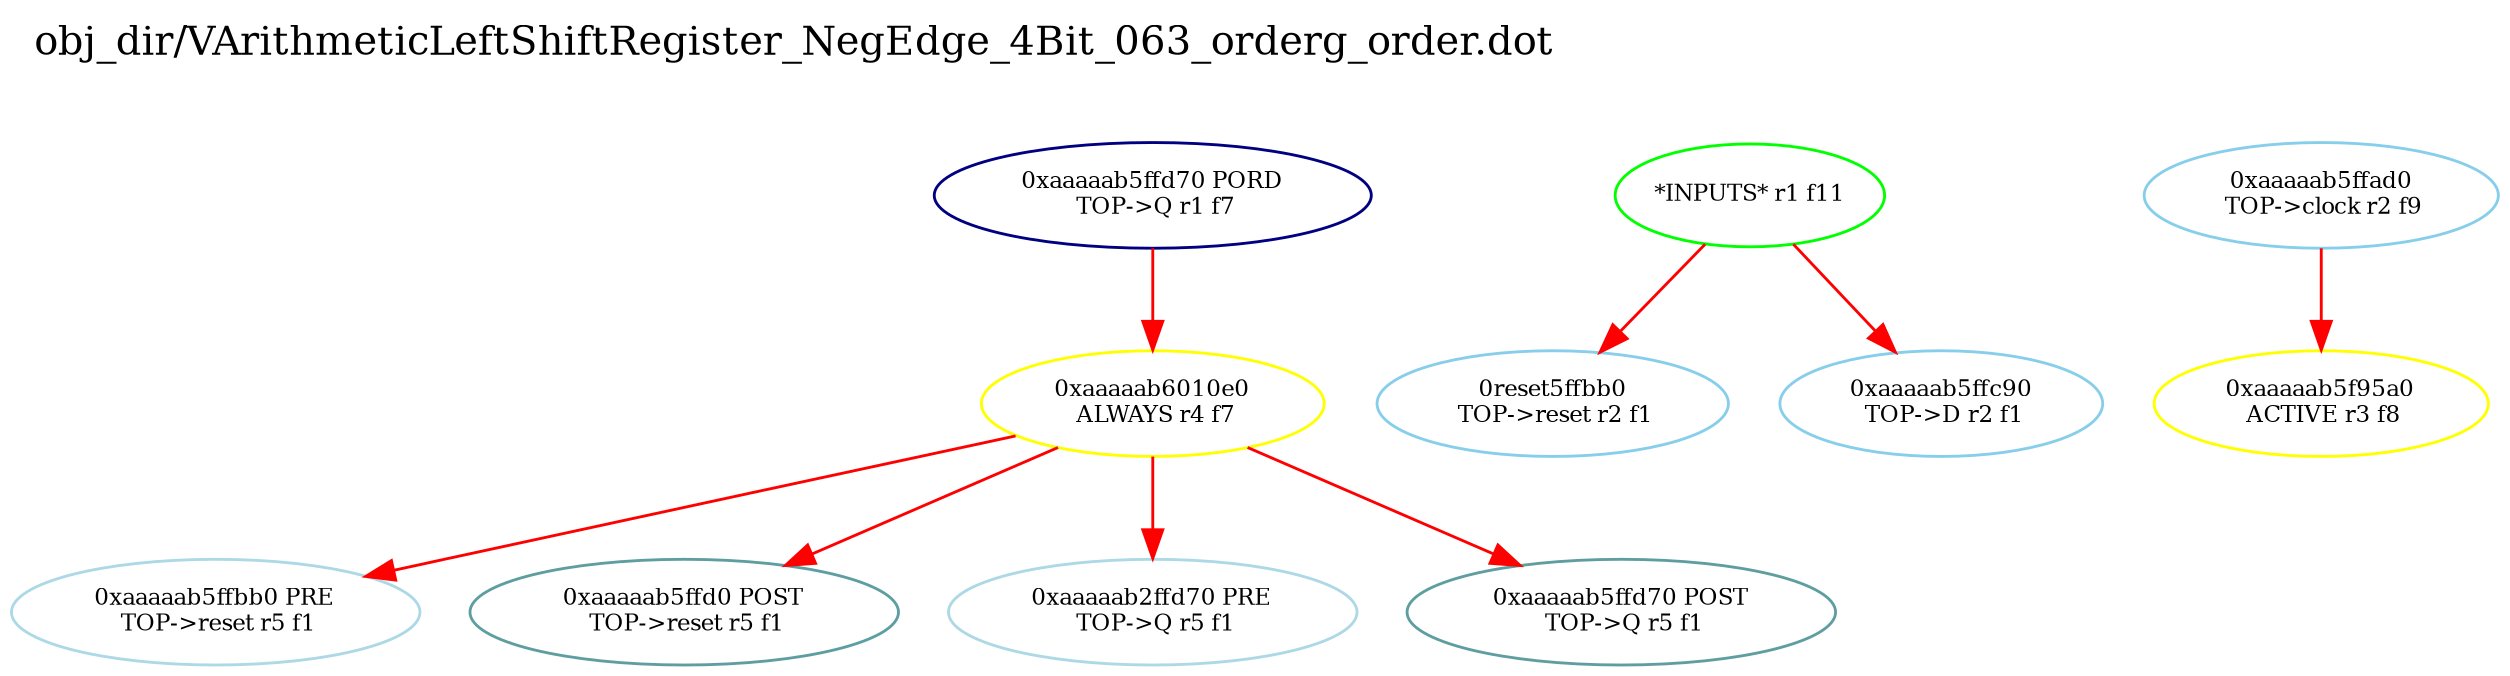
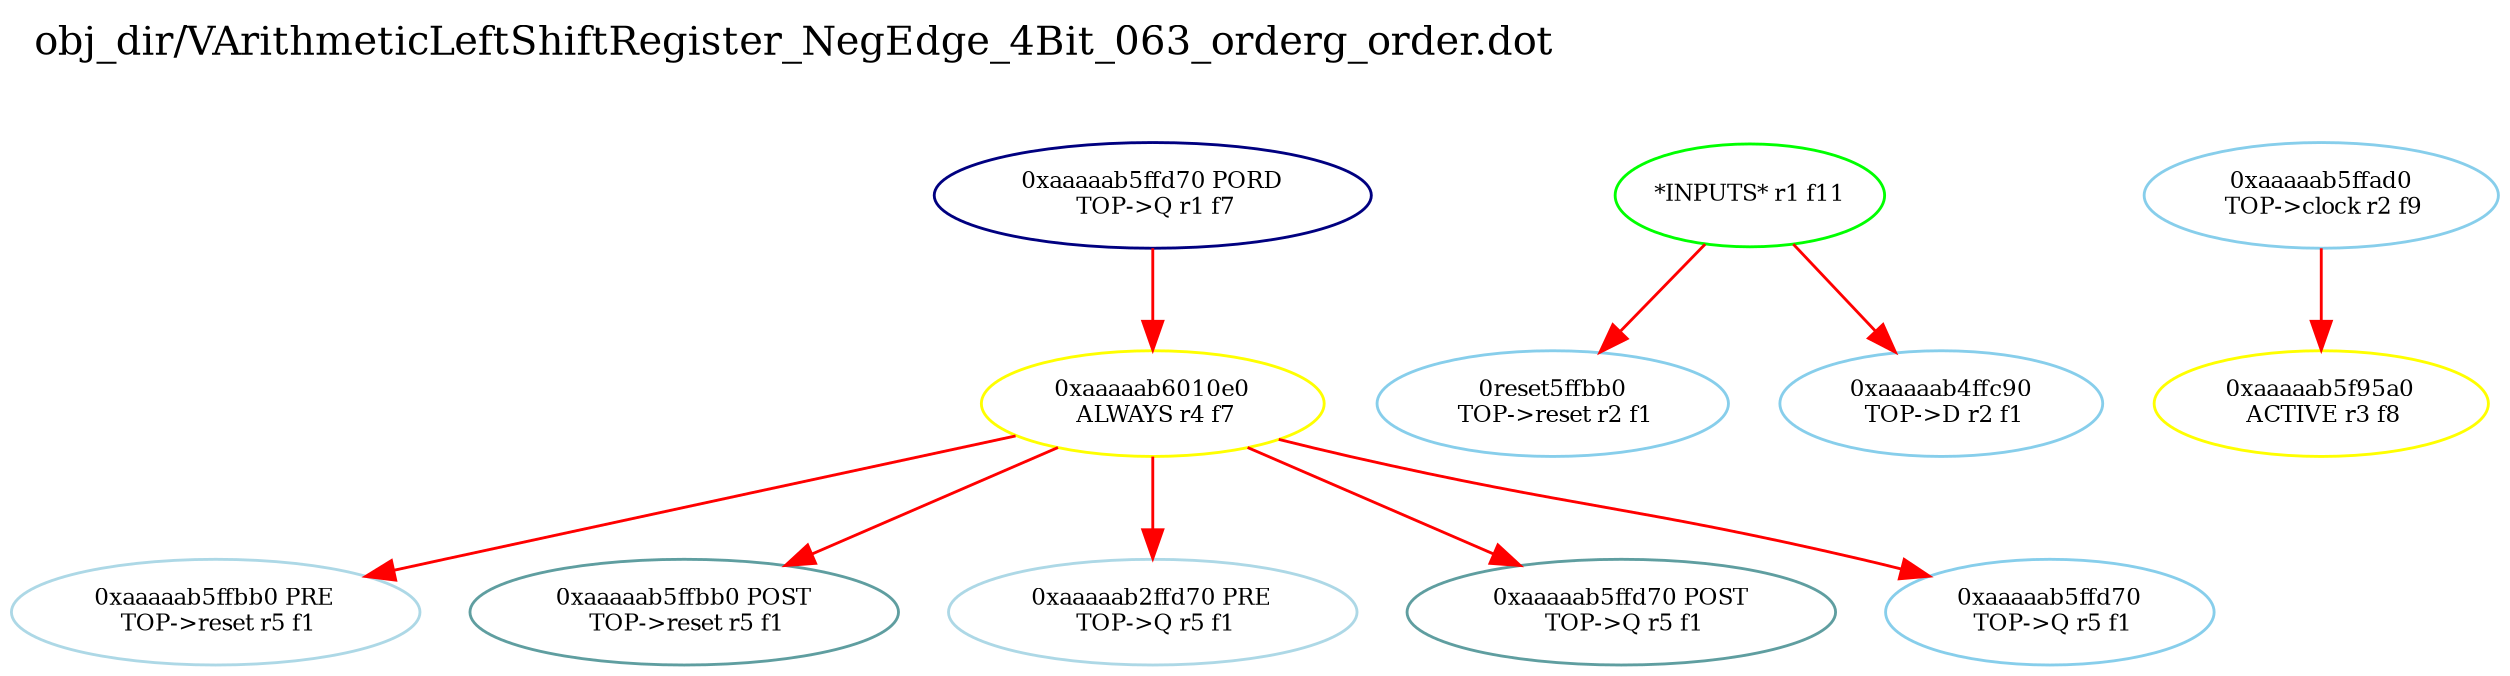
(1941, 404) -> (1941, 404)
(684, 612) -> (684, 612)
none -> (2050, 612)
